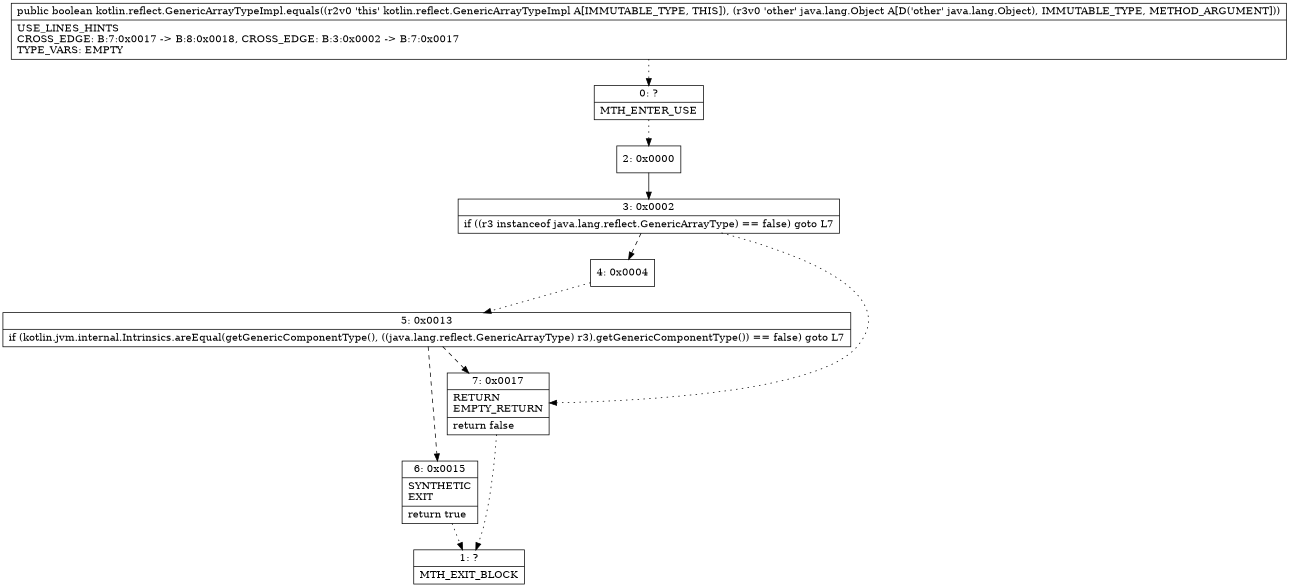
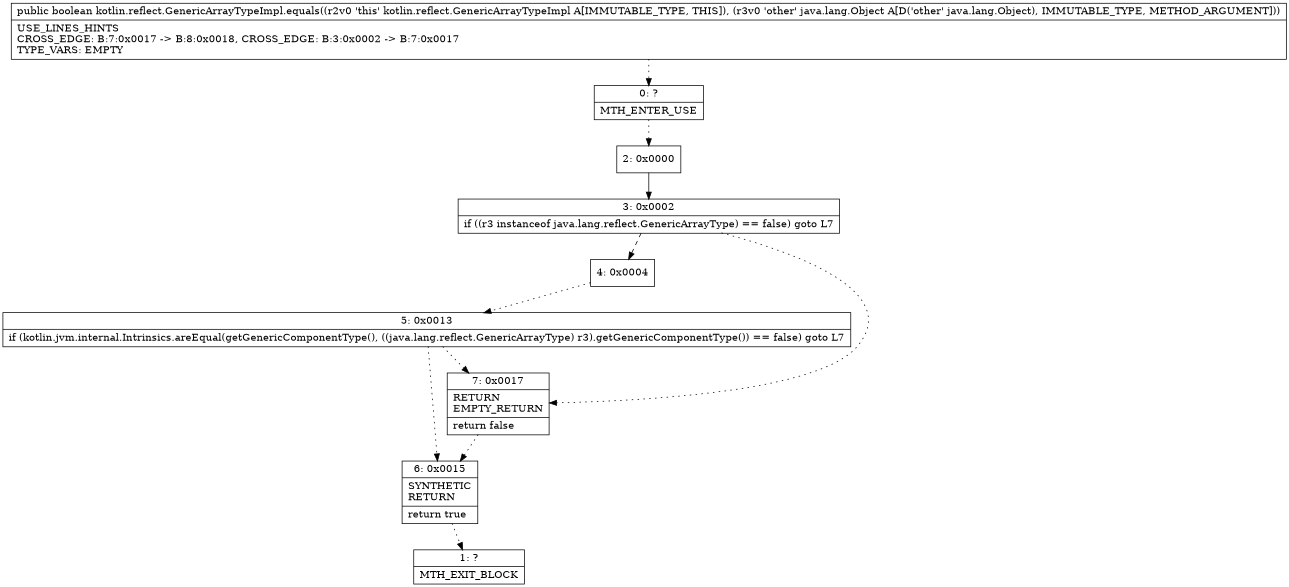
(453, 357) -> (453, 357)
(433, 400) -> (433, 400)
(491, 489) -> (471, 445)
(421, 497) -> (432, 497)
